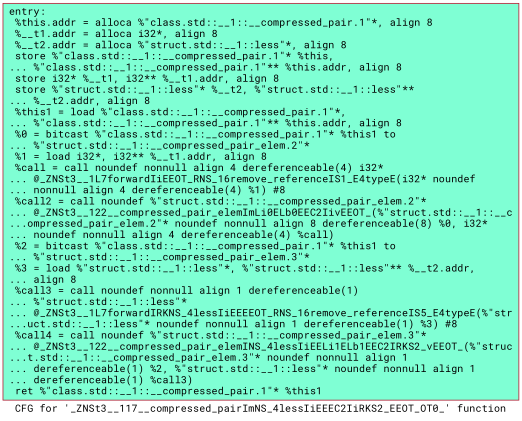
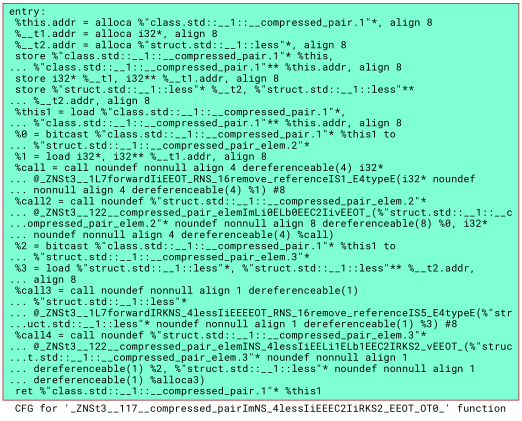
(101, 380) -> (108, 380)
